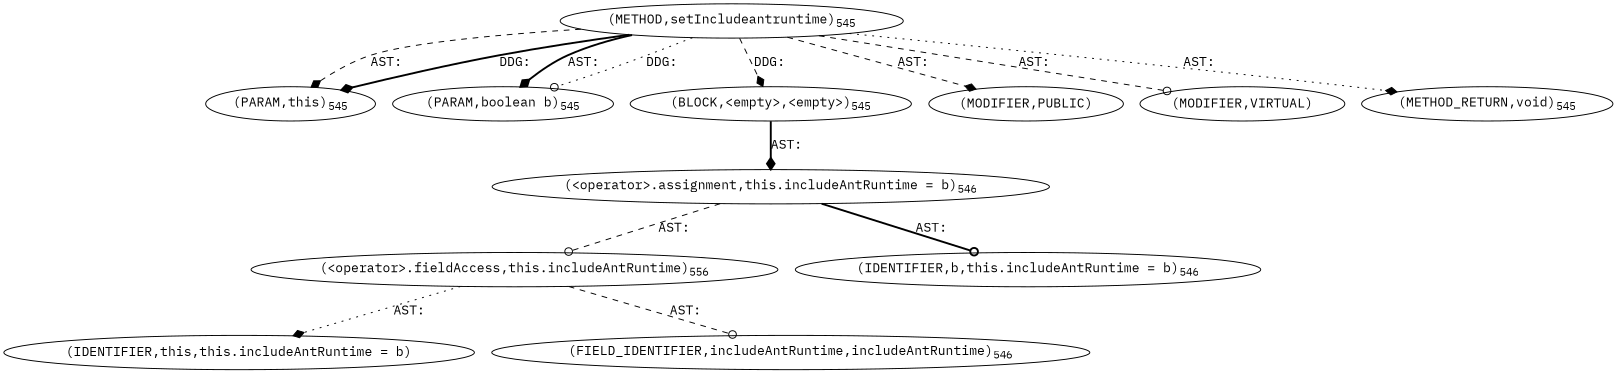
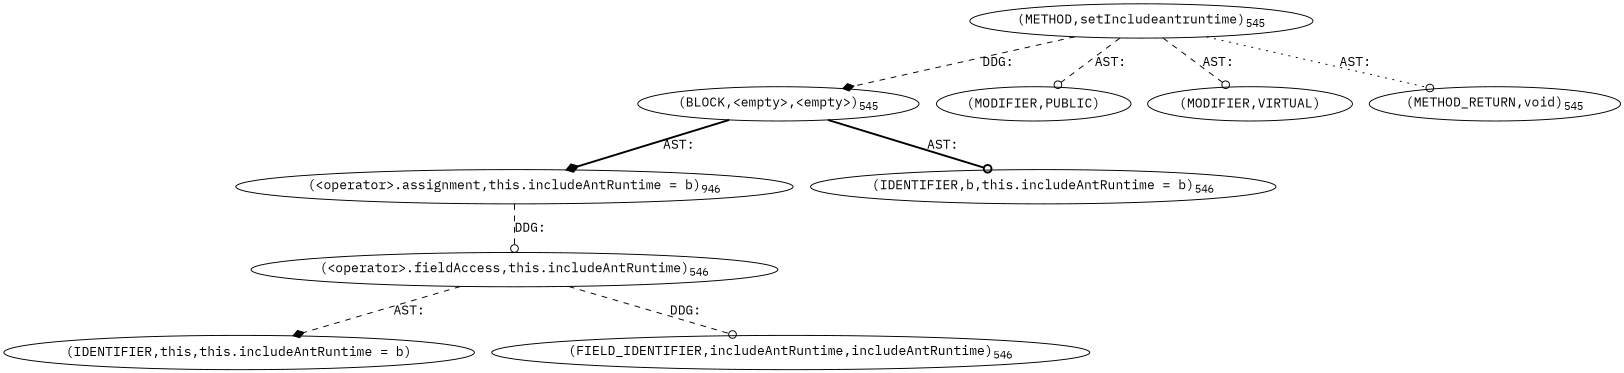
(1118, 61) -> (1316, 62)
(876, 62) -> (1090, 60)
(291, 104) -> none
(503, 104) -> none
(968, 185) -> (711, 185)
(896, 227) -> (906, 144)
(678, 228) -> (534, 228)
(699, 268) -> (699, 268)
(382, 309) -> (382, 309)
(690, 311) -> (690, 311)
